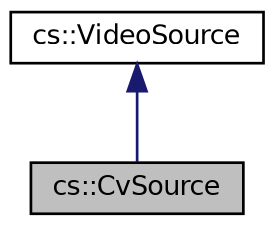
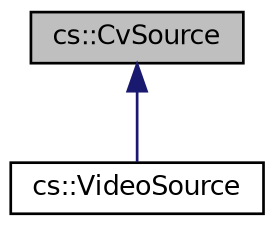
(137, 127) -> (137, 127)
